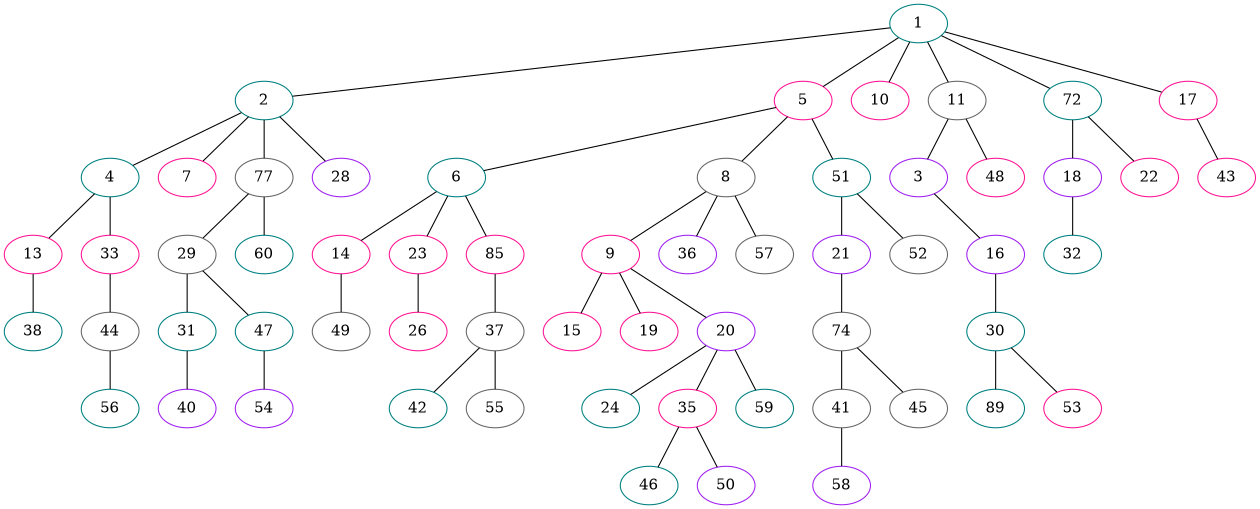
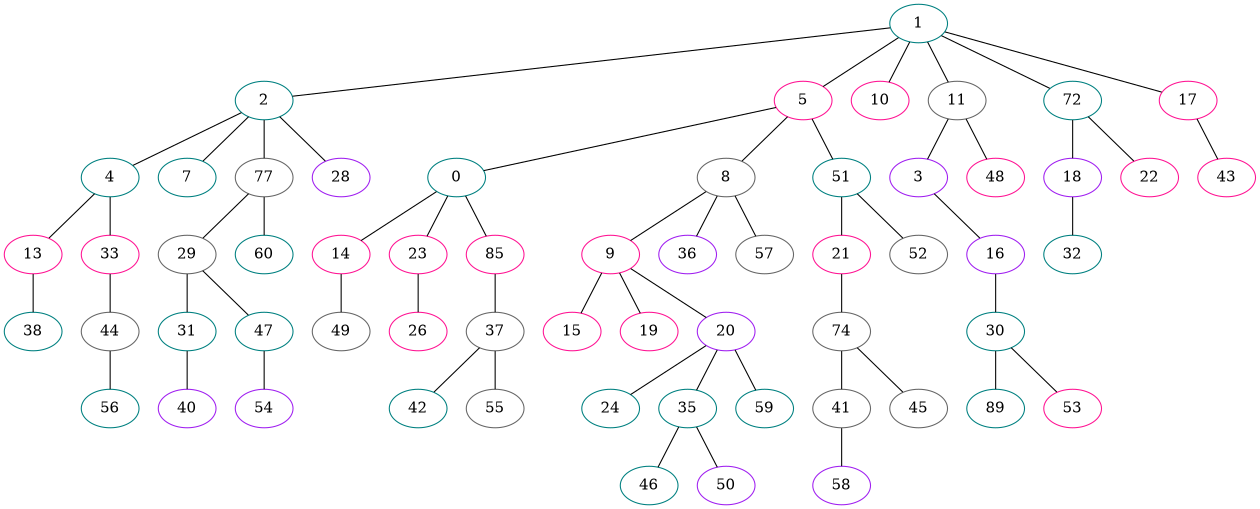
(187, 178) -> (187, 178)
(457, 178) -> (457, 178)
(842, 255) -> (842, 255)
(688, 409) -> (688, 409)
